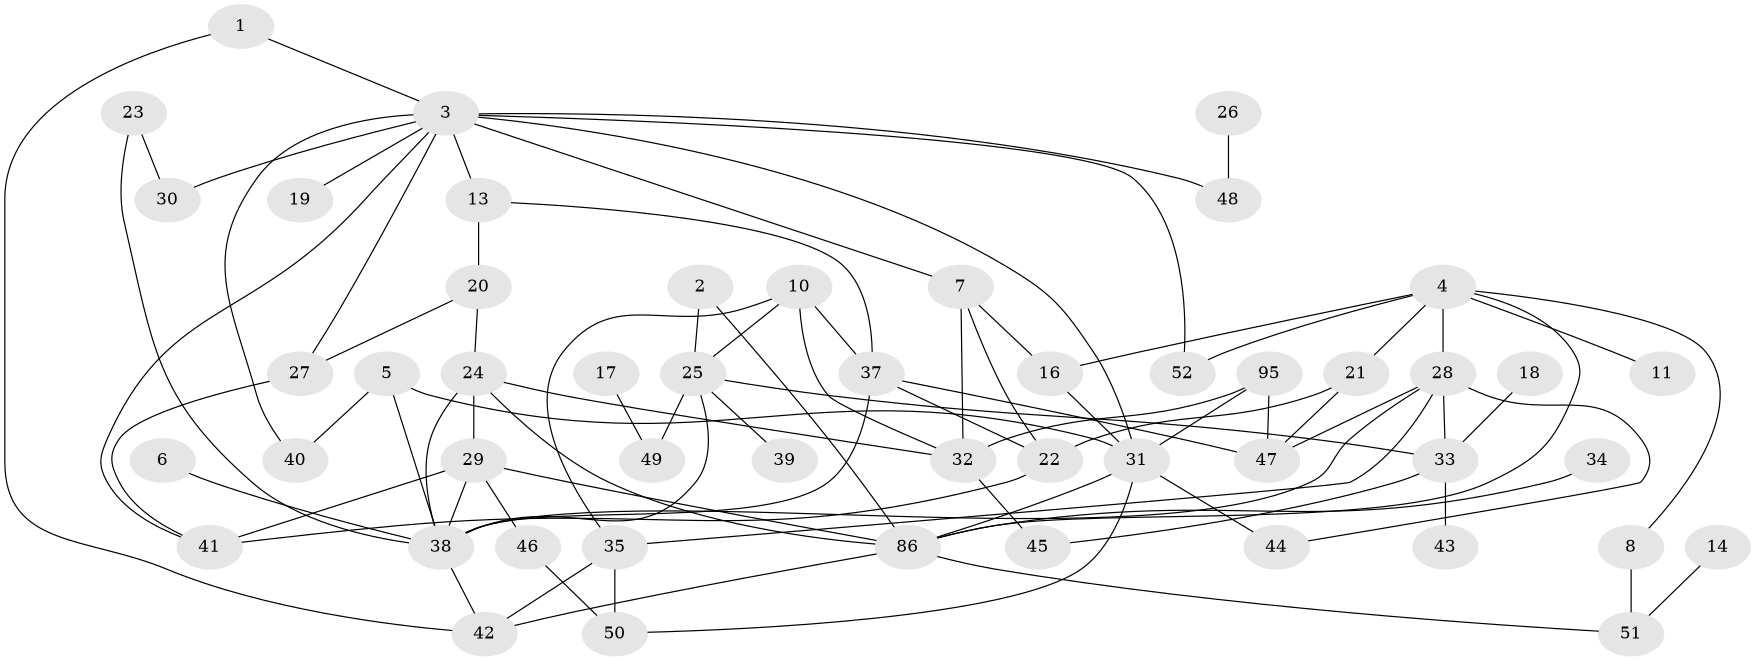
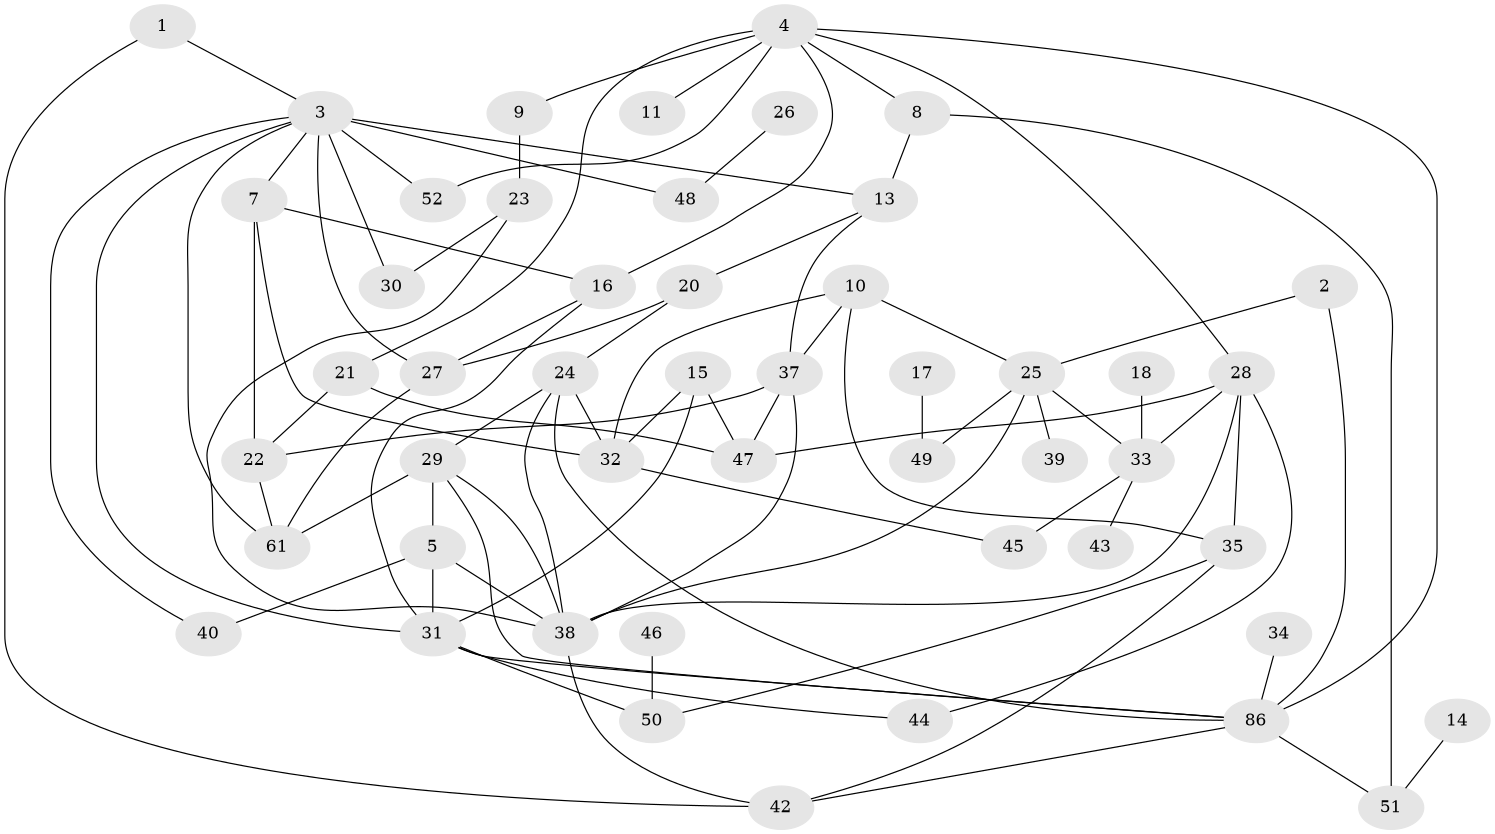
none -> (520, 113)
none -> (901, 156)
(300, 200) -> none
none -> (518, 330)
(1269, 374) -> (698, 374)
(163, 461) -> none
(501, 504) -> (433, 504)
(210, 547) -> (277, 547)
